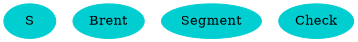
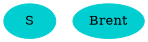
(211, 21) -> none
(316, 21) -> none
